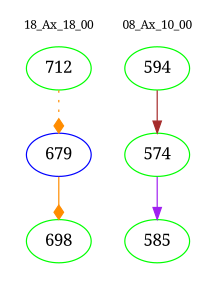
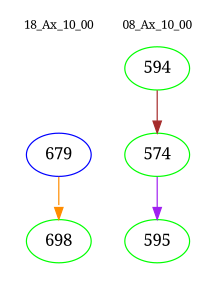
(59, 26) -> (59, 26)
(59, 68) -> none
(59, 191) -> (59, 191)
(157, 241) -> (157, 241)
